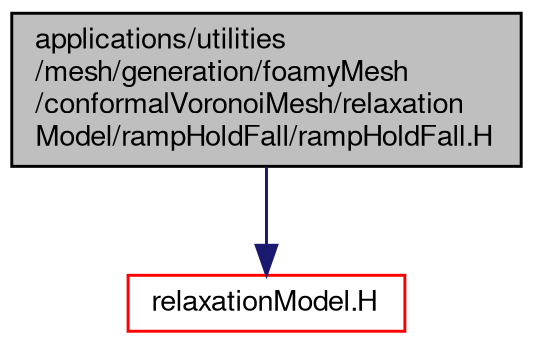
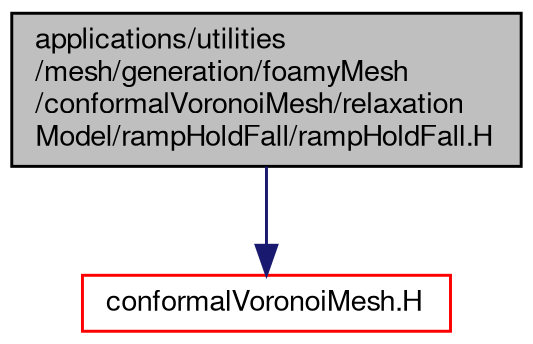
(266, 303) -> (266, 303)
